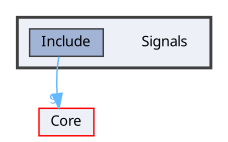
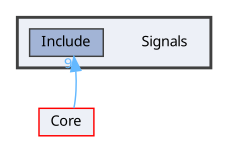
(57, 77) -> (76, 90)
